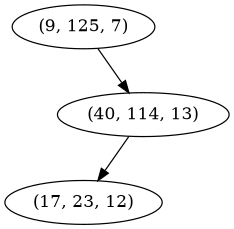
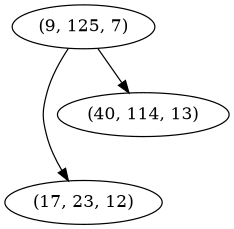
(117, 153) -> (44, 108)
